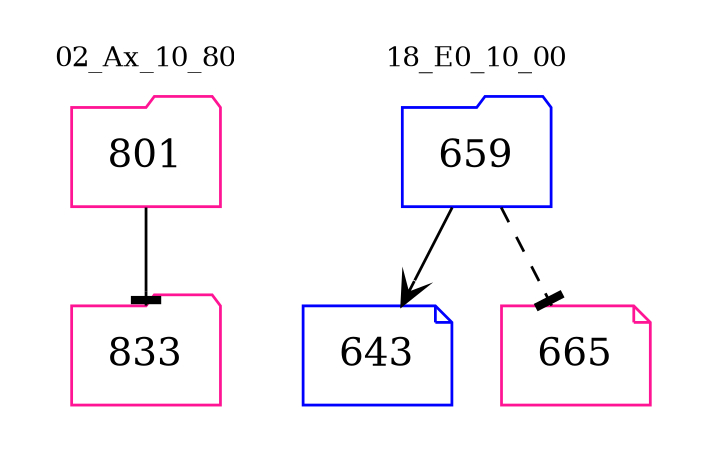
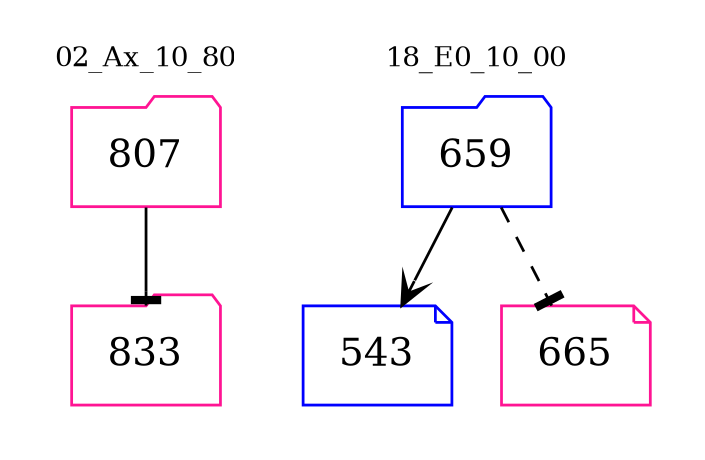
(146, 157) -> (146, 157)
(378, 355) -> (378, 355)
